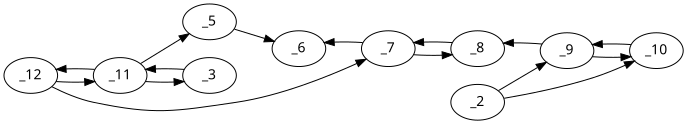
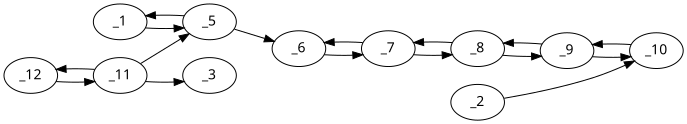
none -> (120, 22)
(170, 69) -> none
(518, 79) -> (517, 56)
(206, 107) -> (338, 55)
